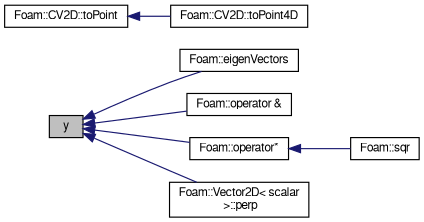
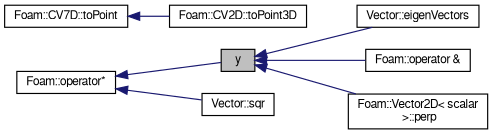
(66, 16) -> (66, 16)
(239, 16) -> (238, 16)
(239, 60) -> (418, 16)
(142, 136) -> (174, 69)
(385, 149) -> (238, 104)
